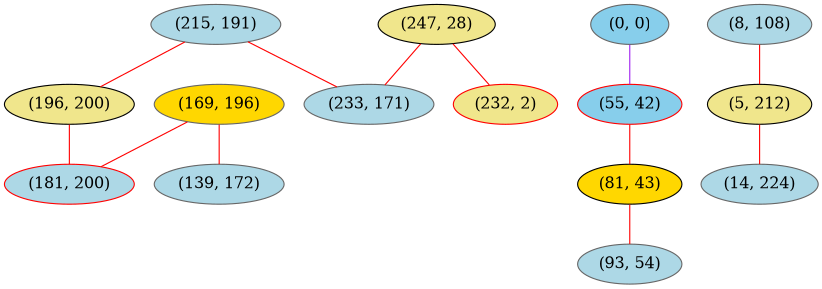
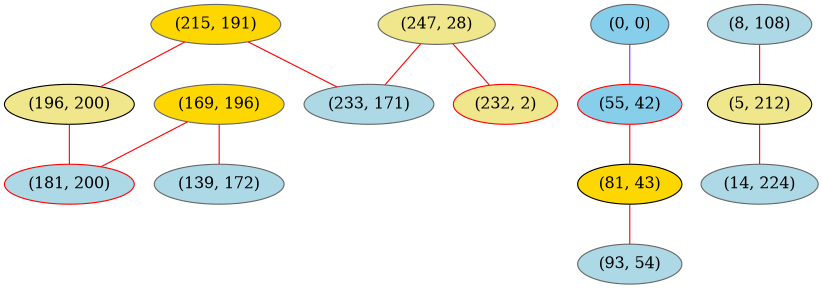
(216, 24) -> (216, 24)
(437, 24) -> (437, 24)
